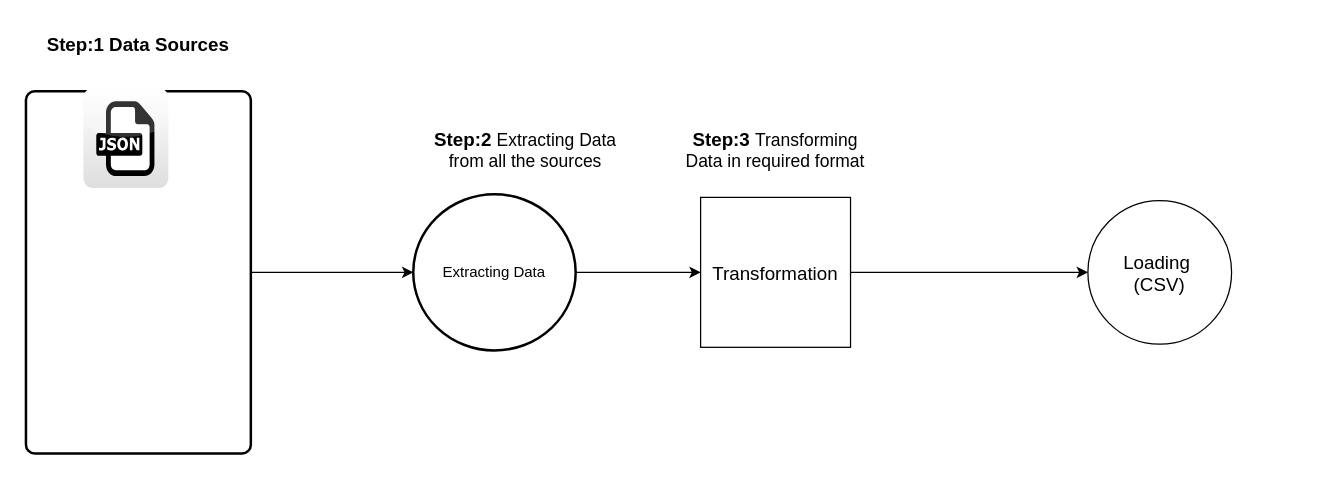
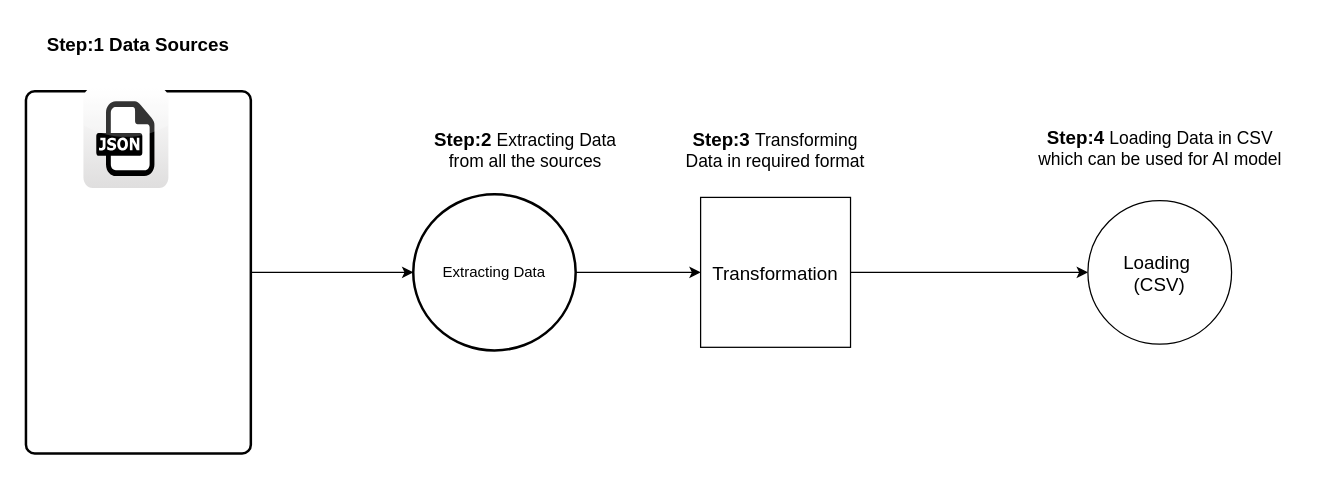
none -> (1160, 148)
